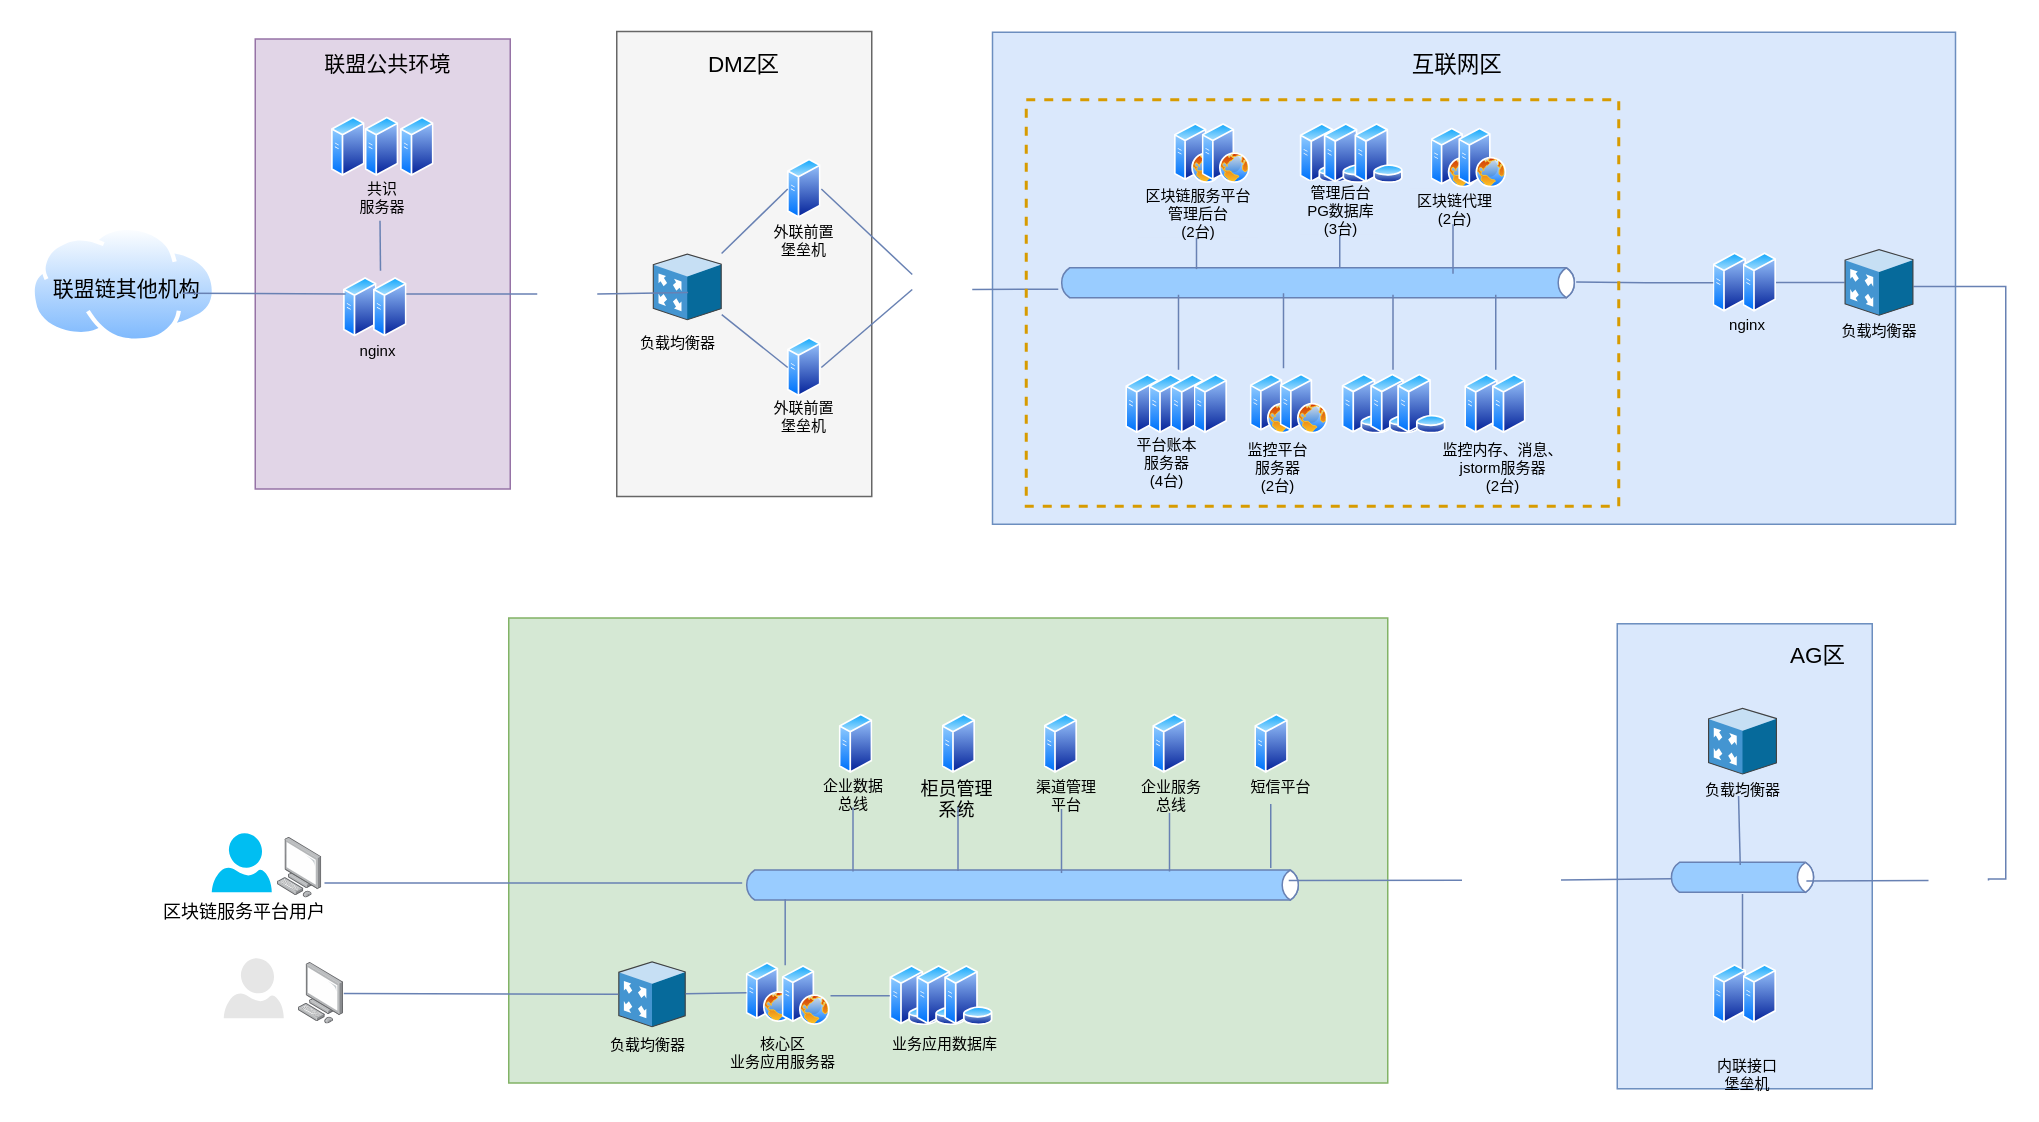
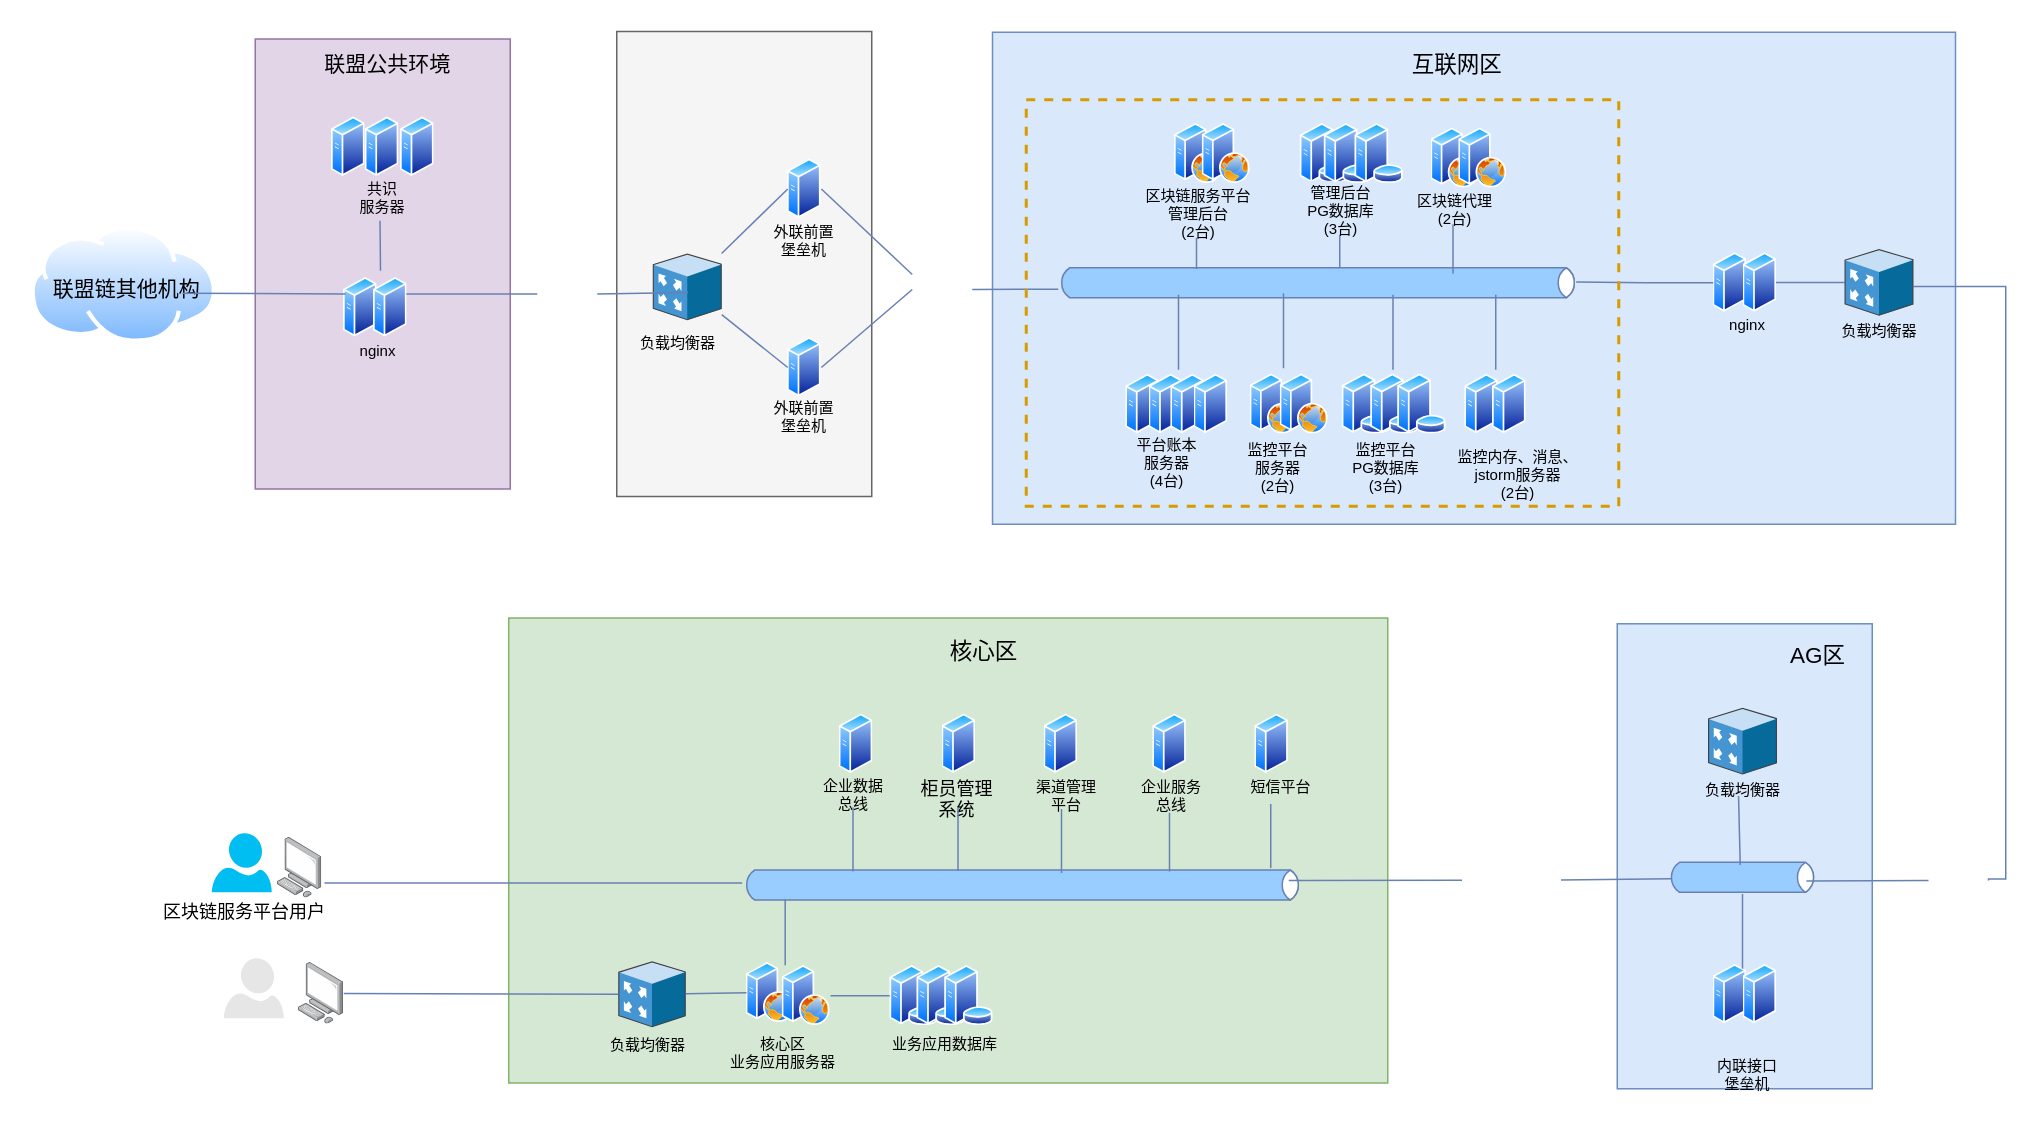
(743, 58) -> none
none -> (1385, 464)
(1502, 464) -> (1517, 472)
none -> (983, 645)
